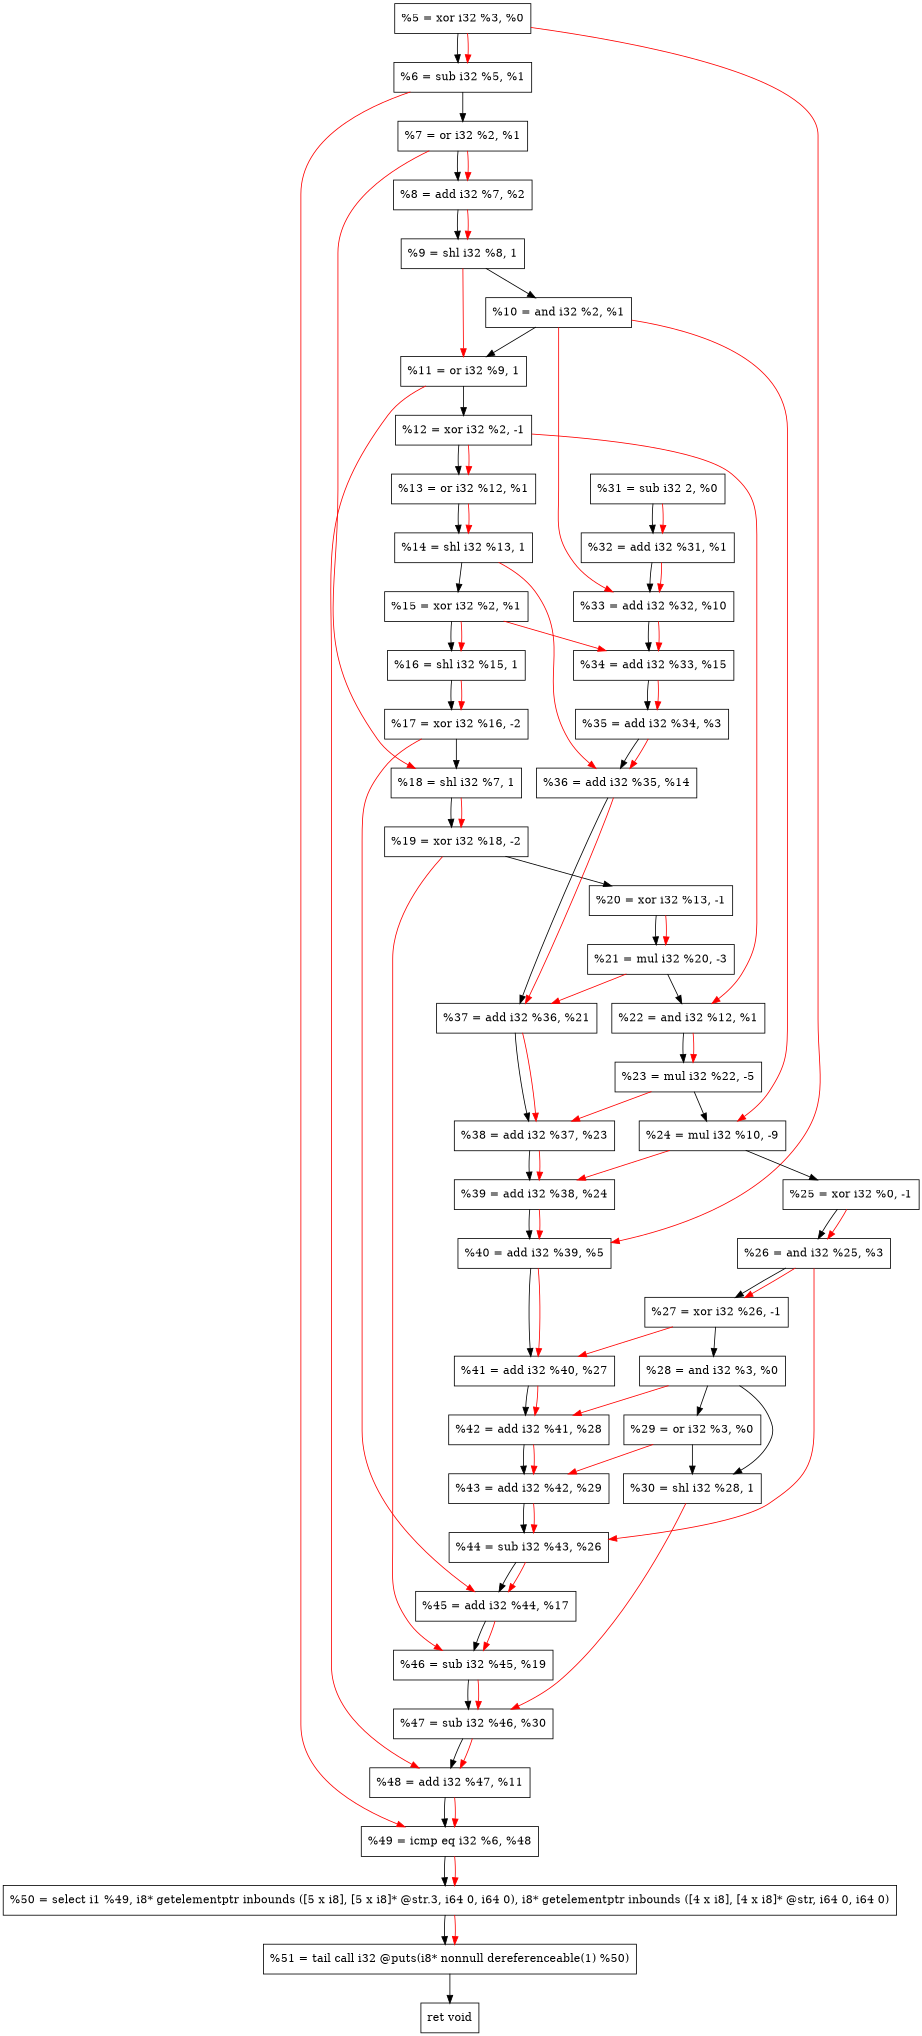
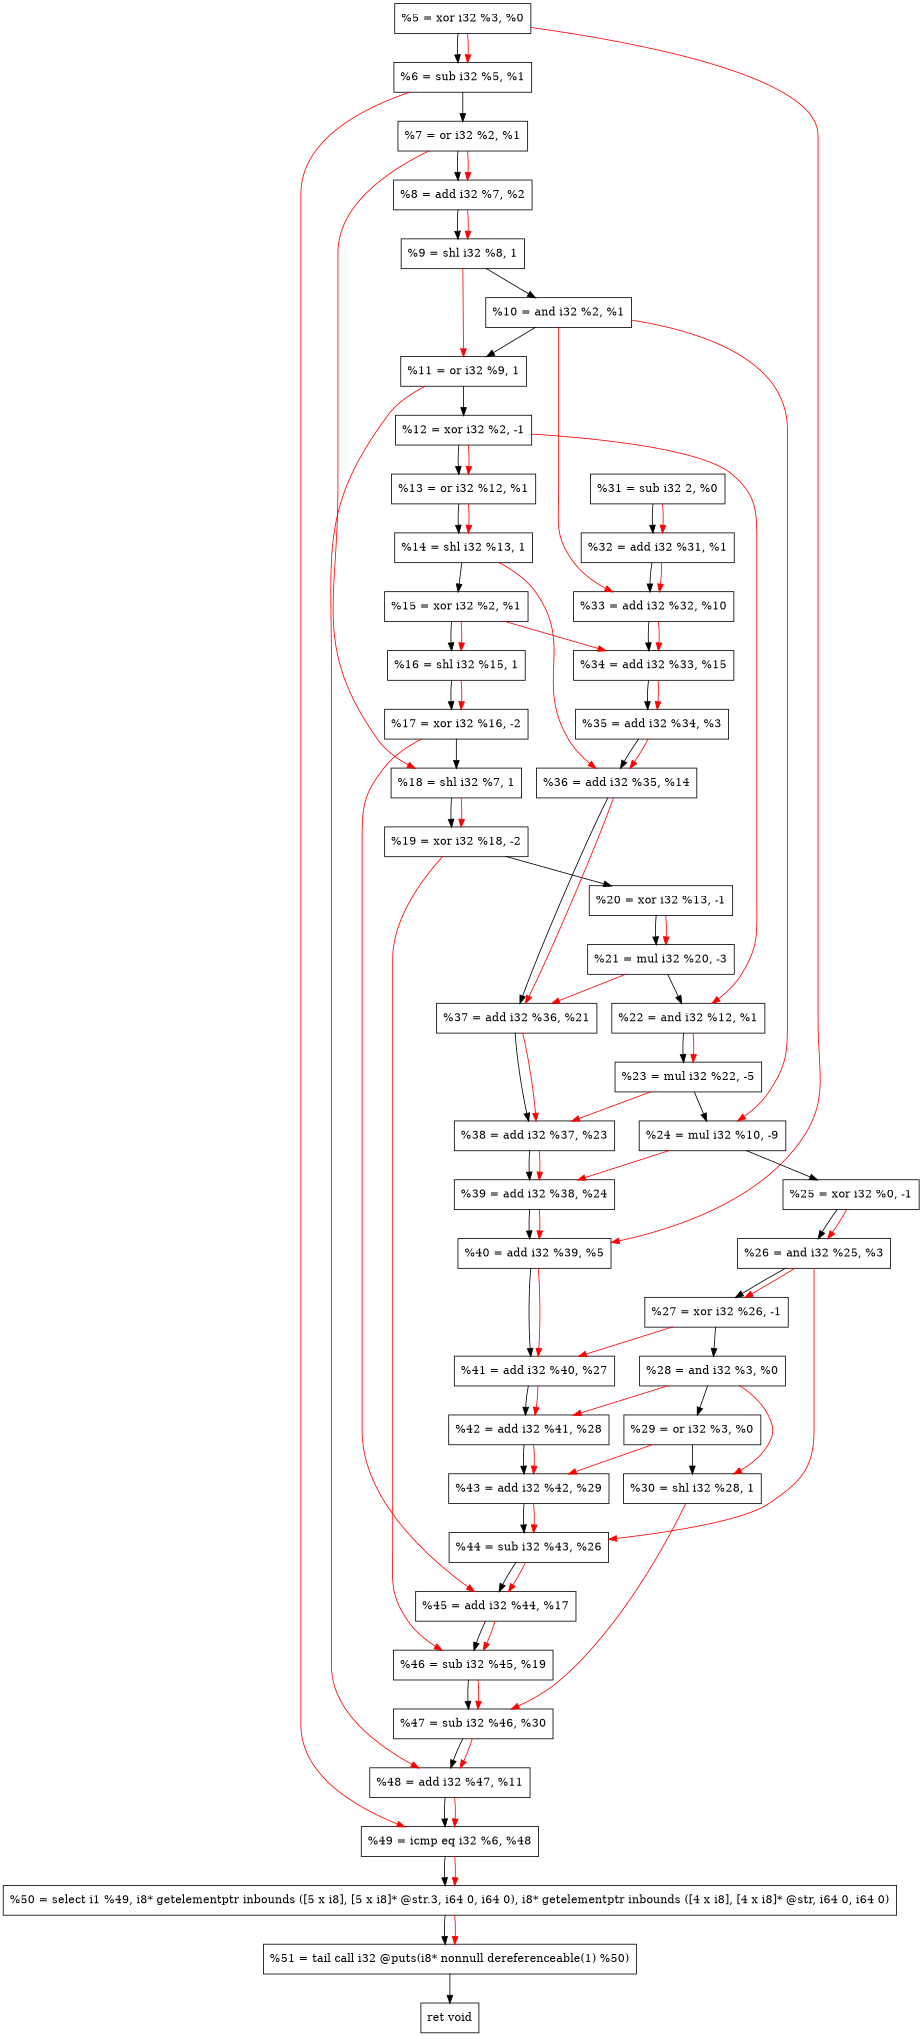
(773, 1428) -> (773, 1428)
